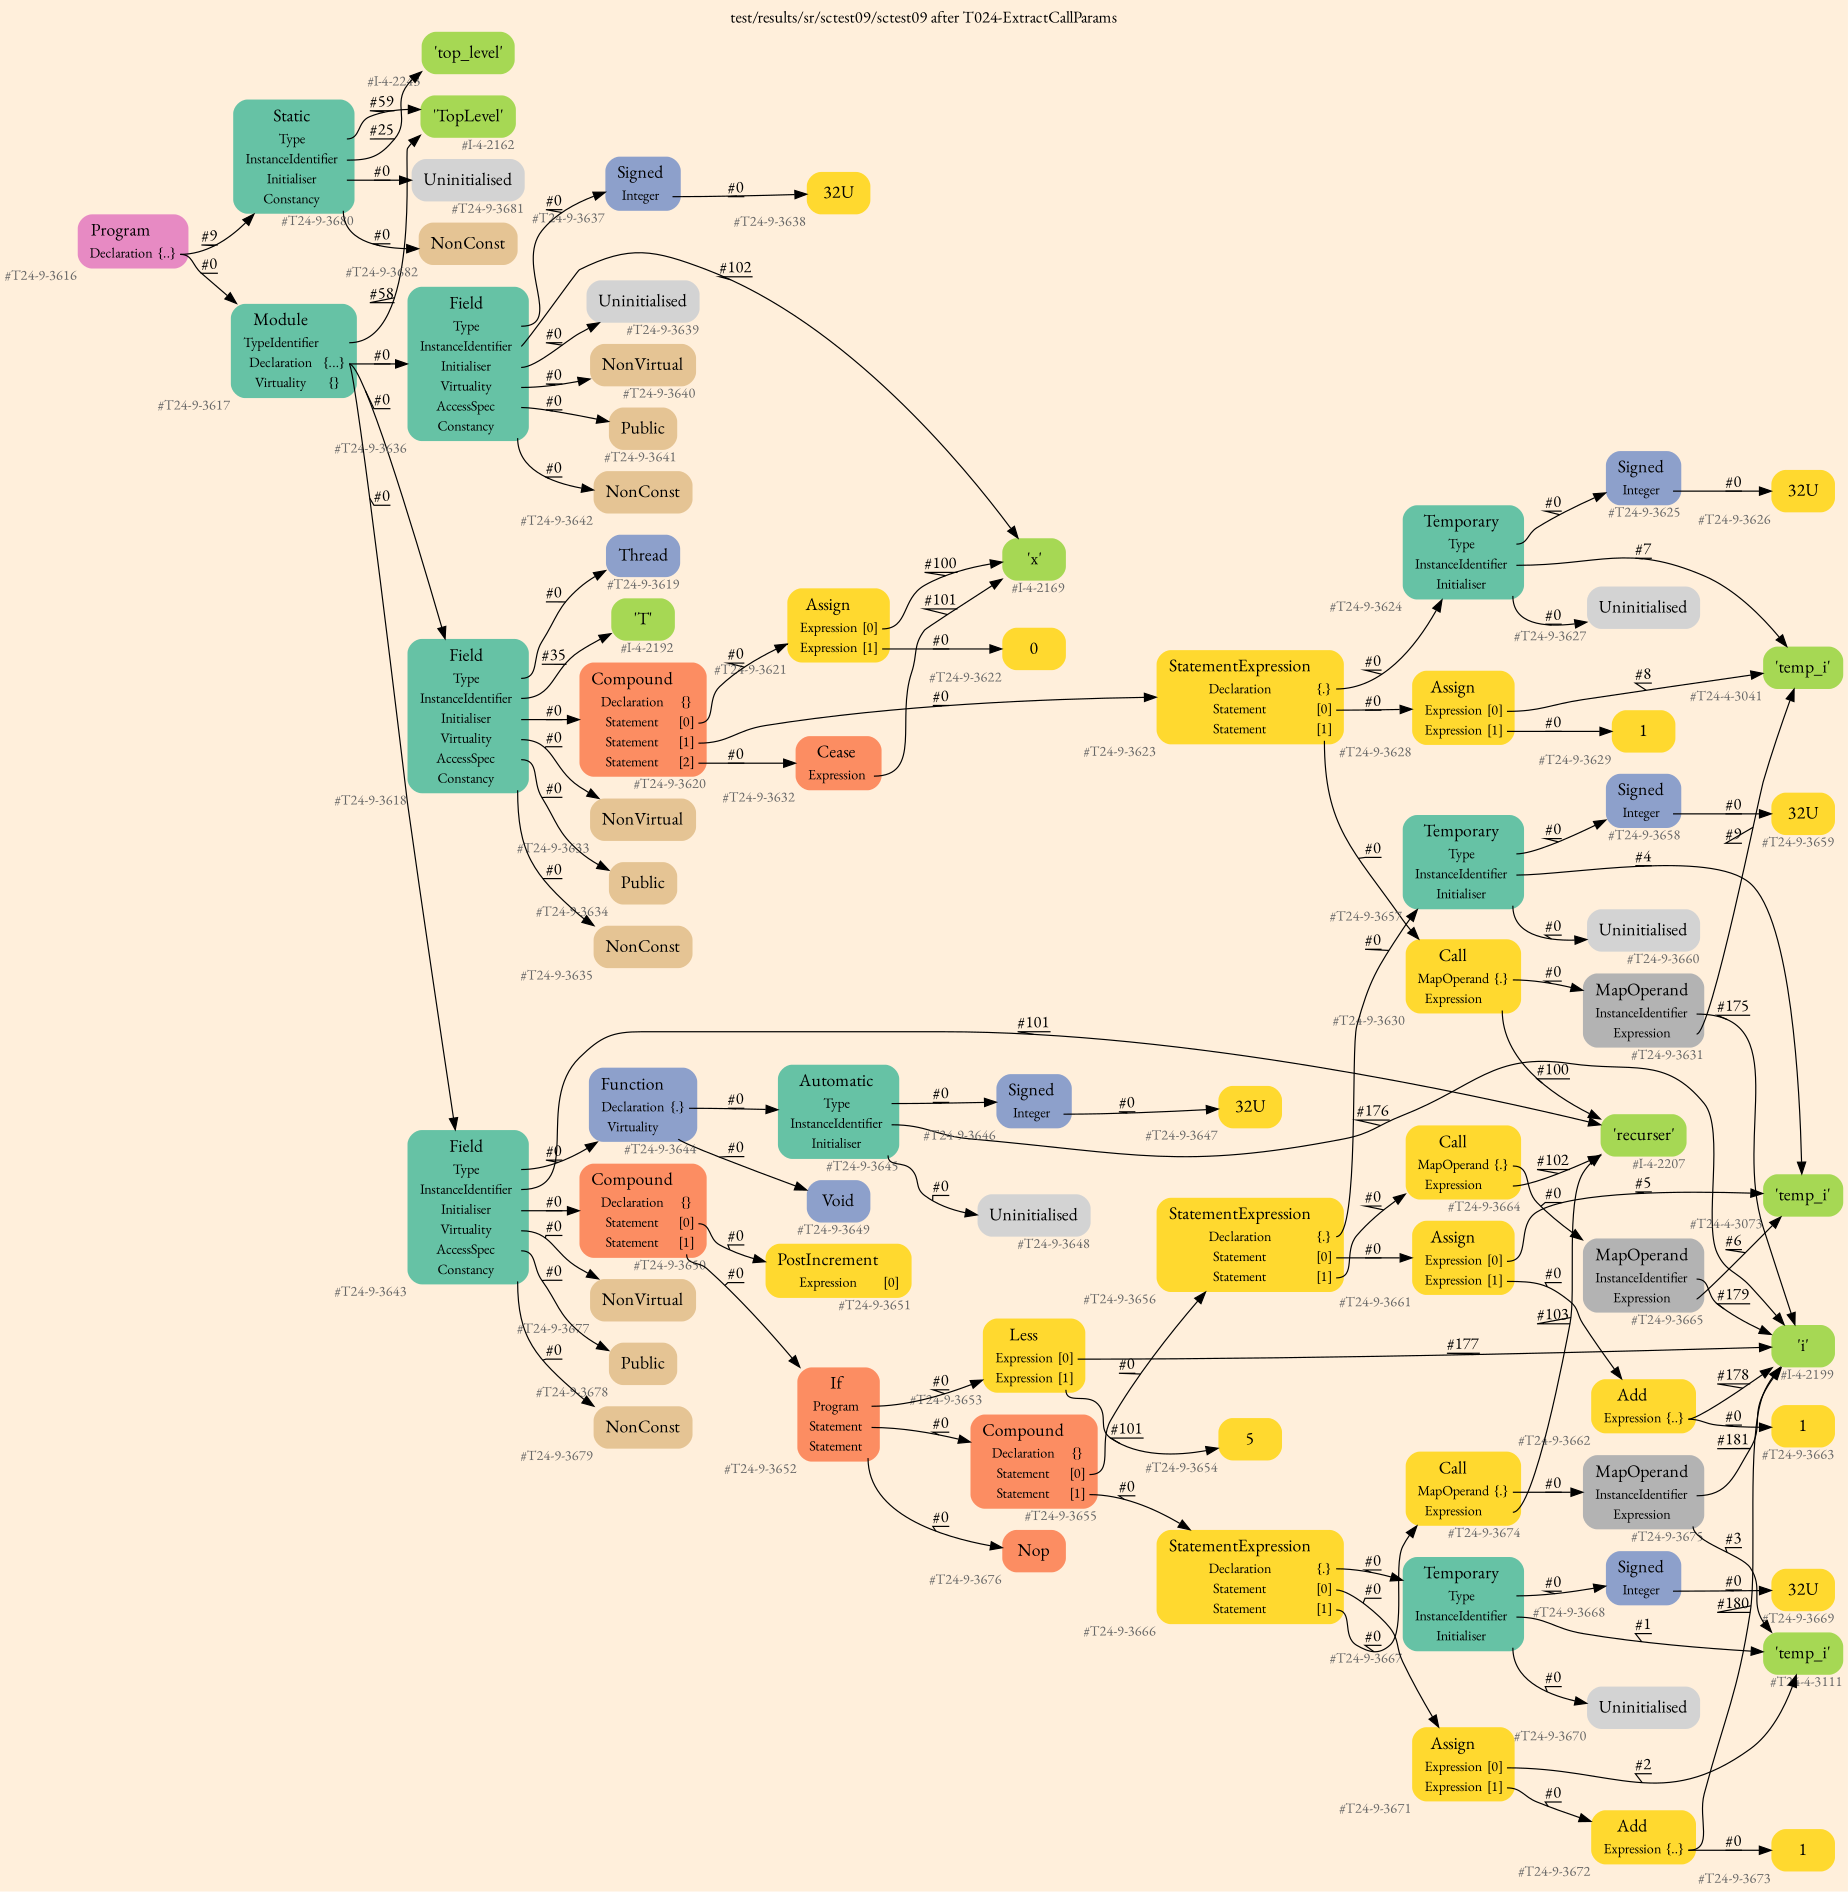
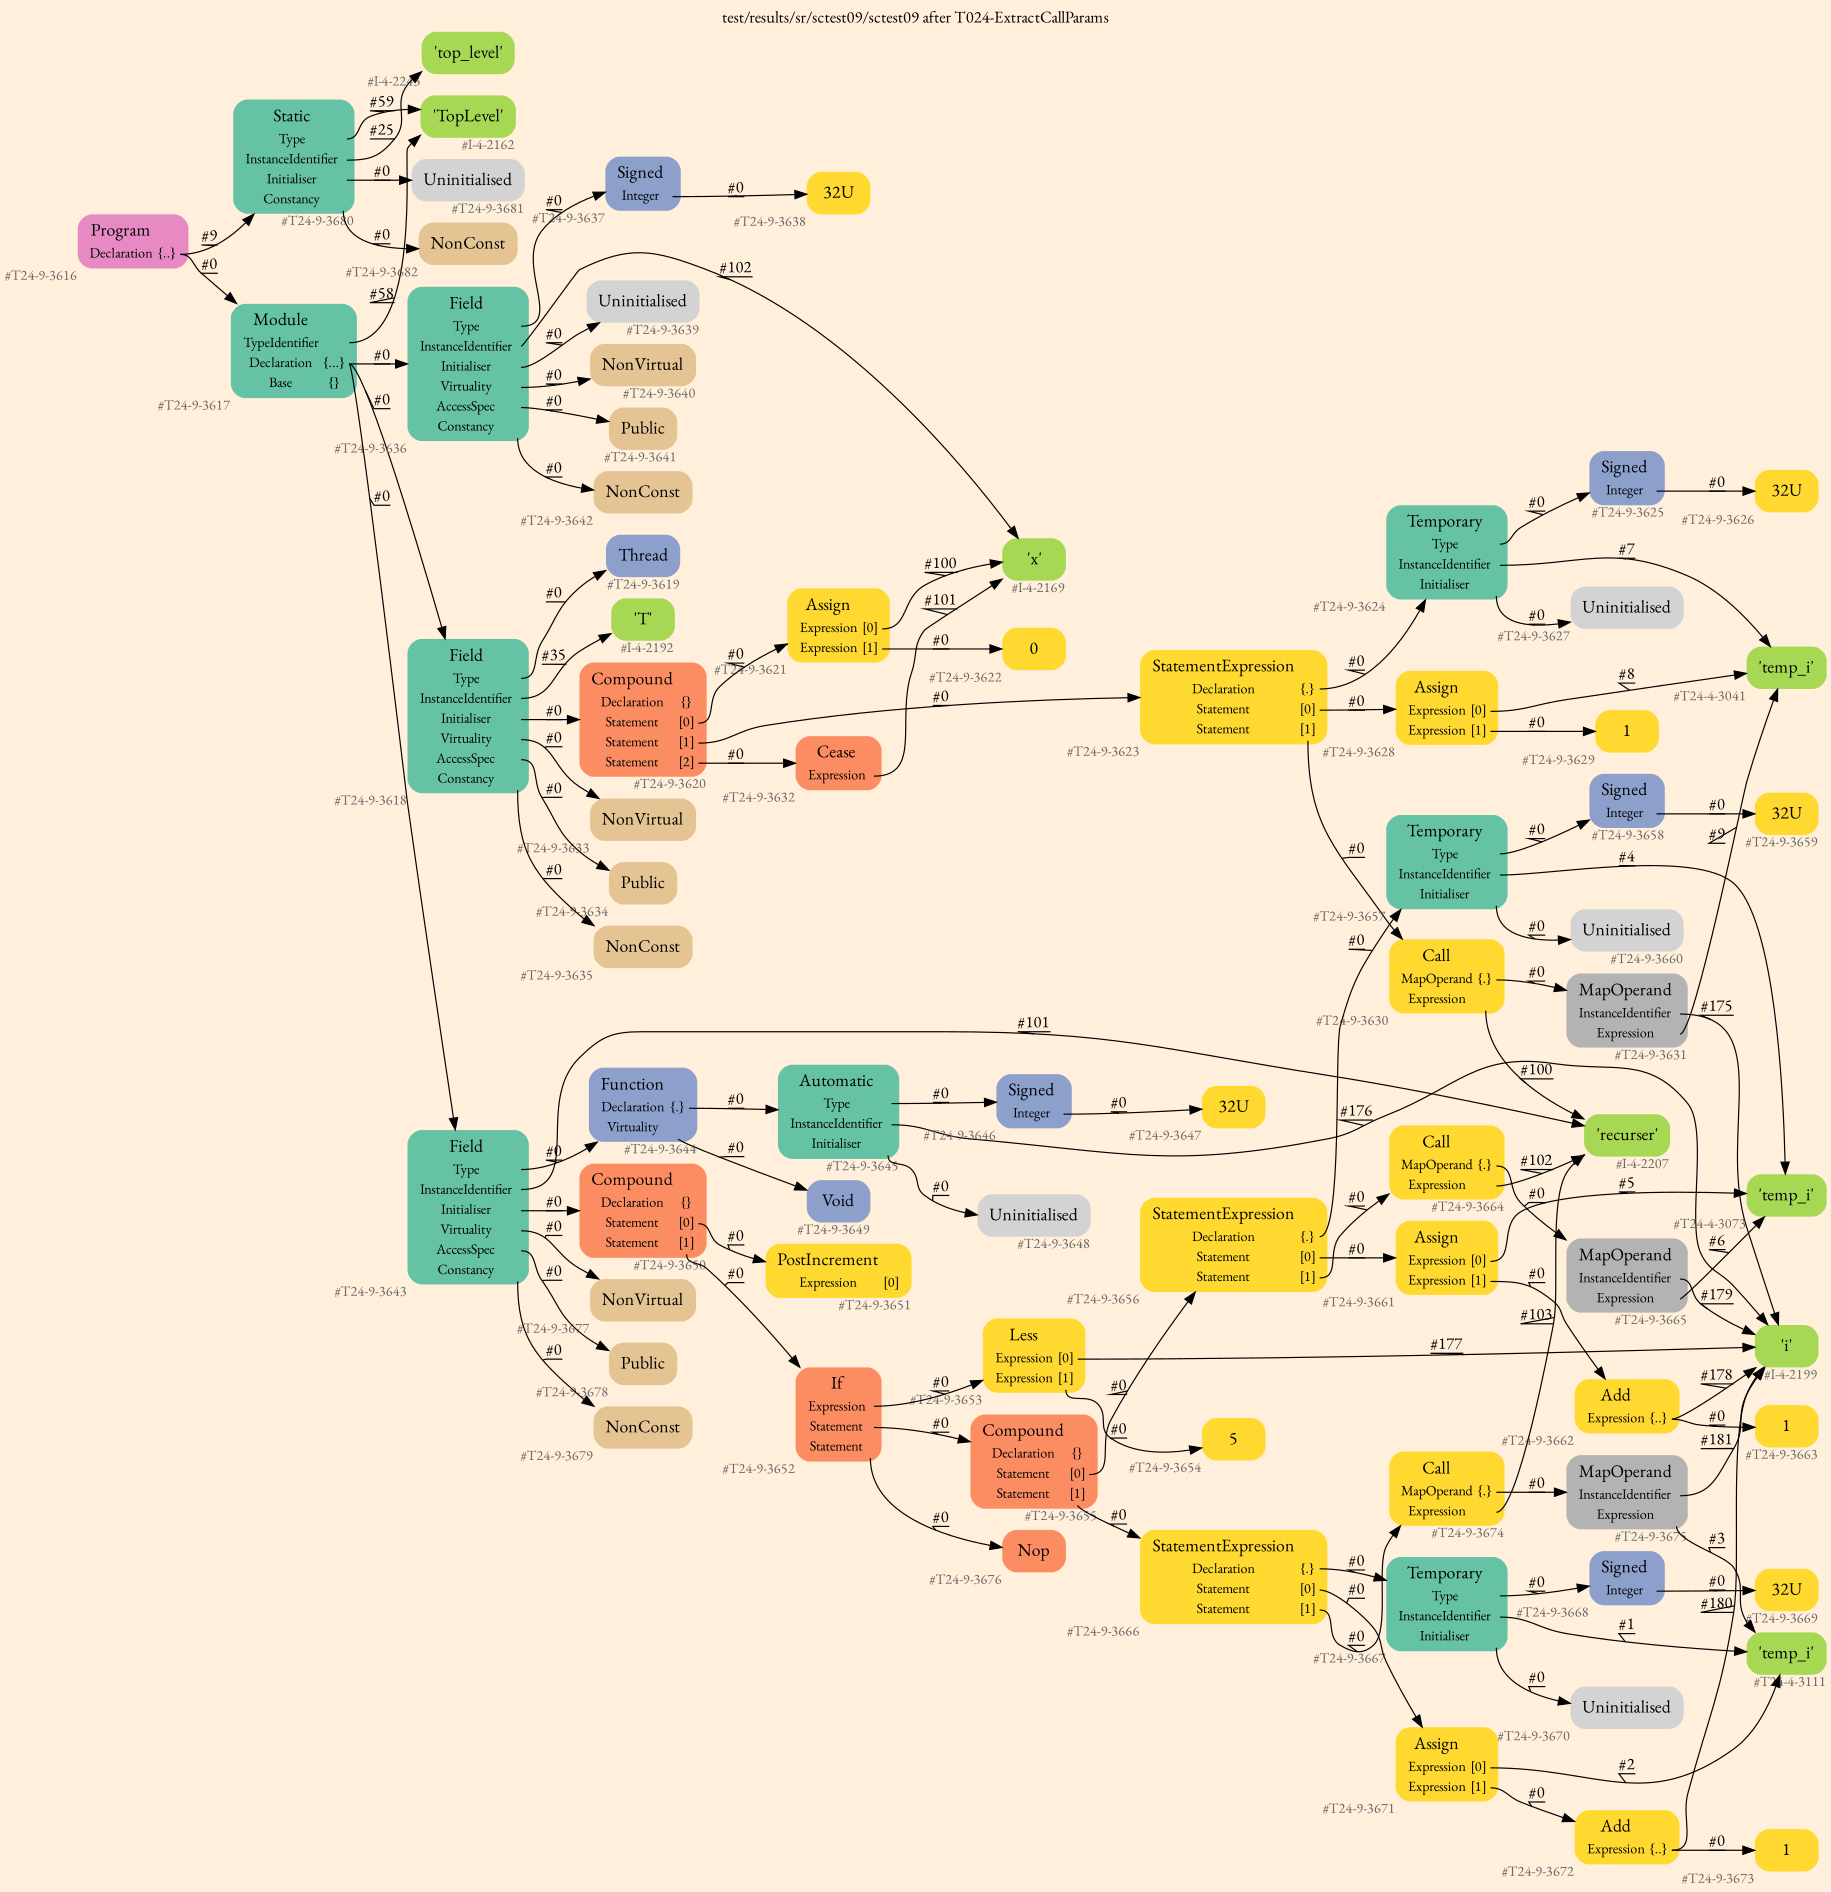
(281, 383) -> (281, 383)
(836, 1406) -> (837, 1406)
(1127, 1429) -> (1119, 1429)
